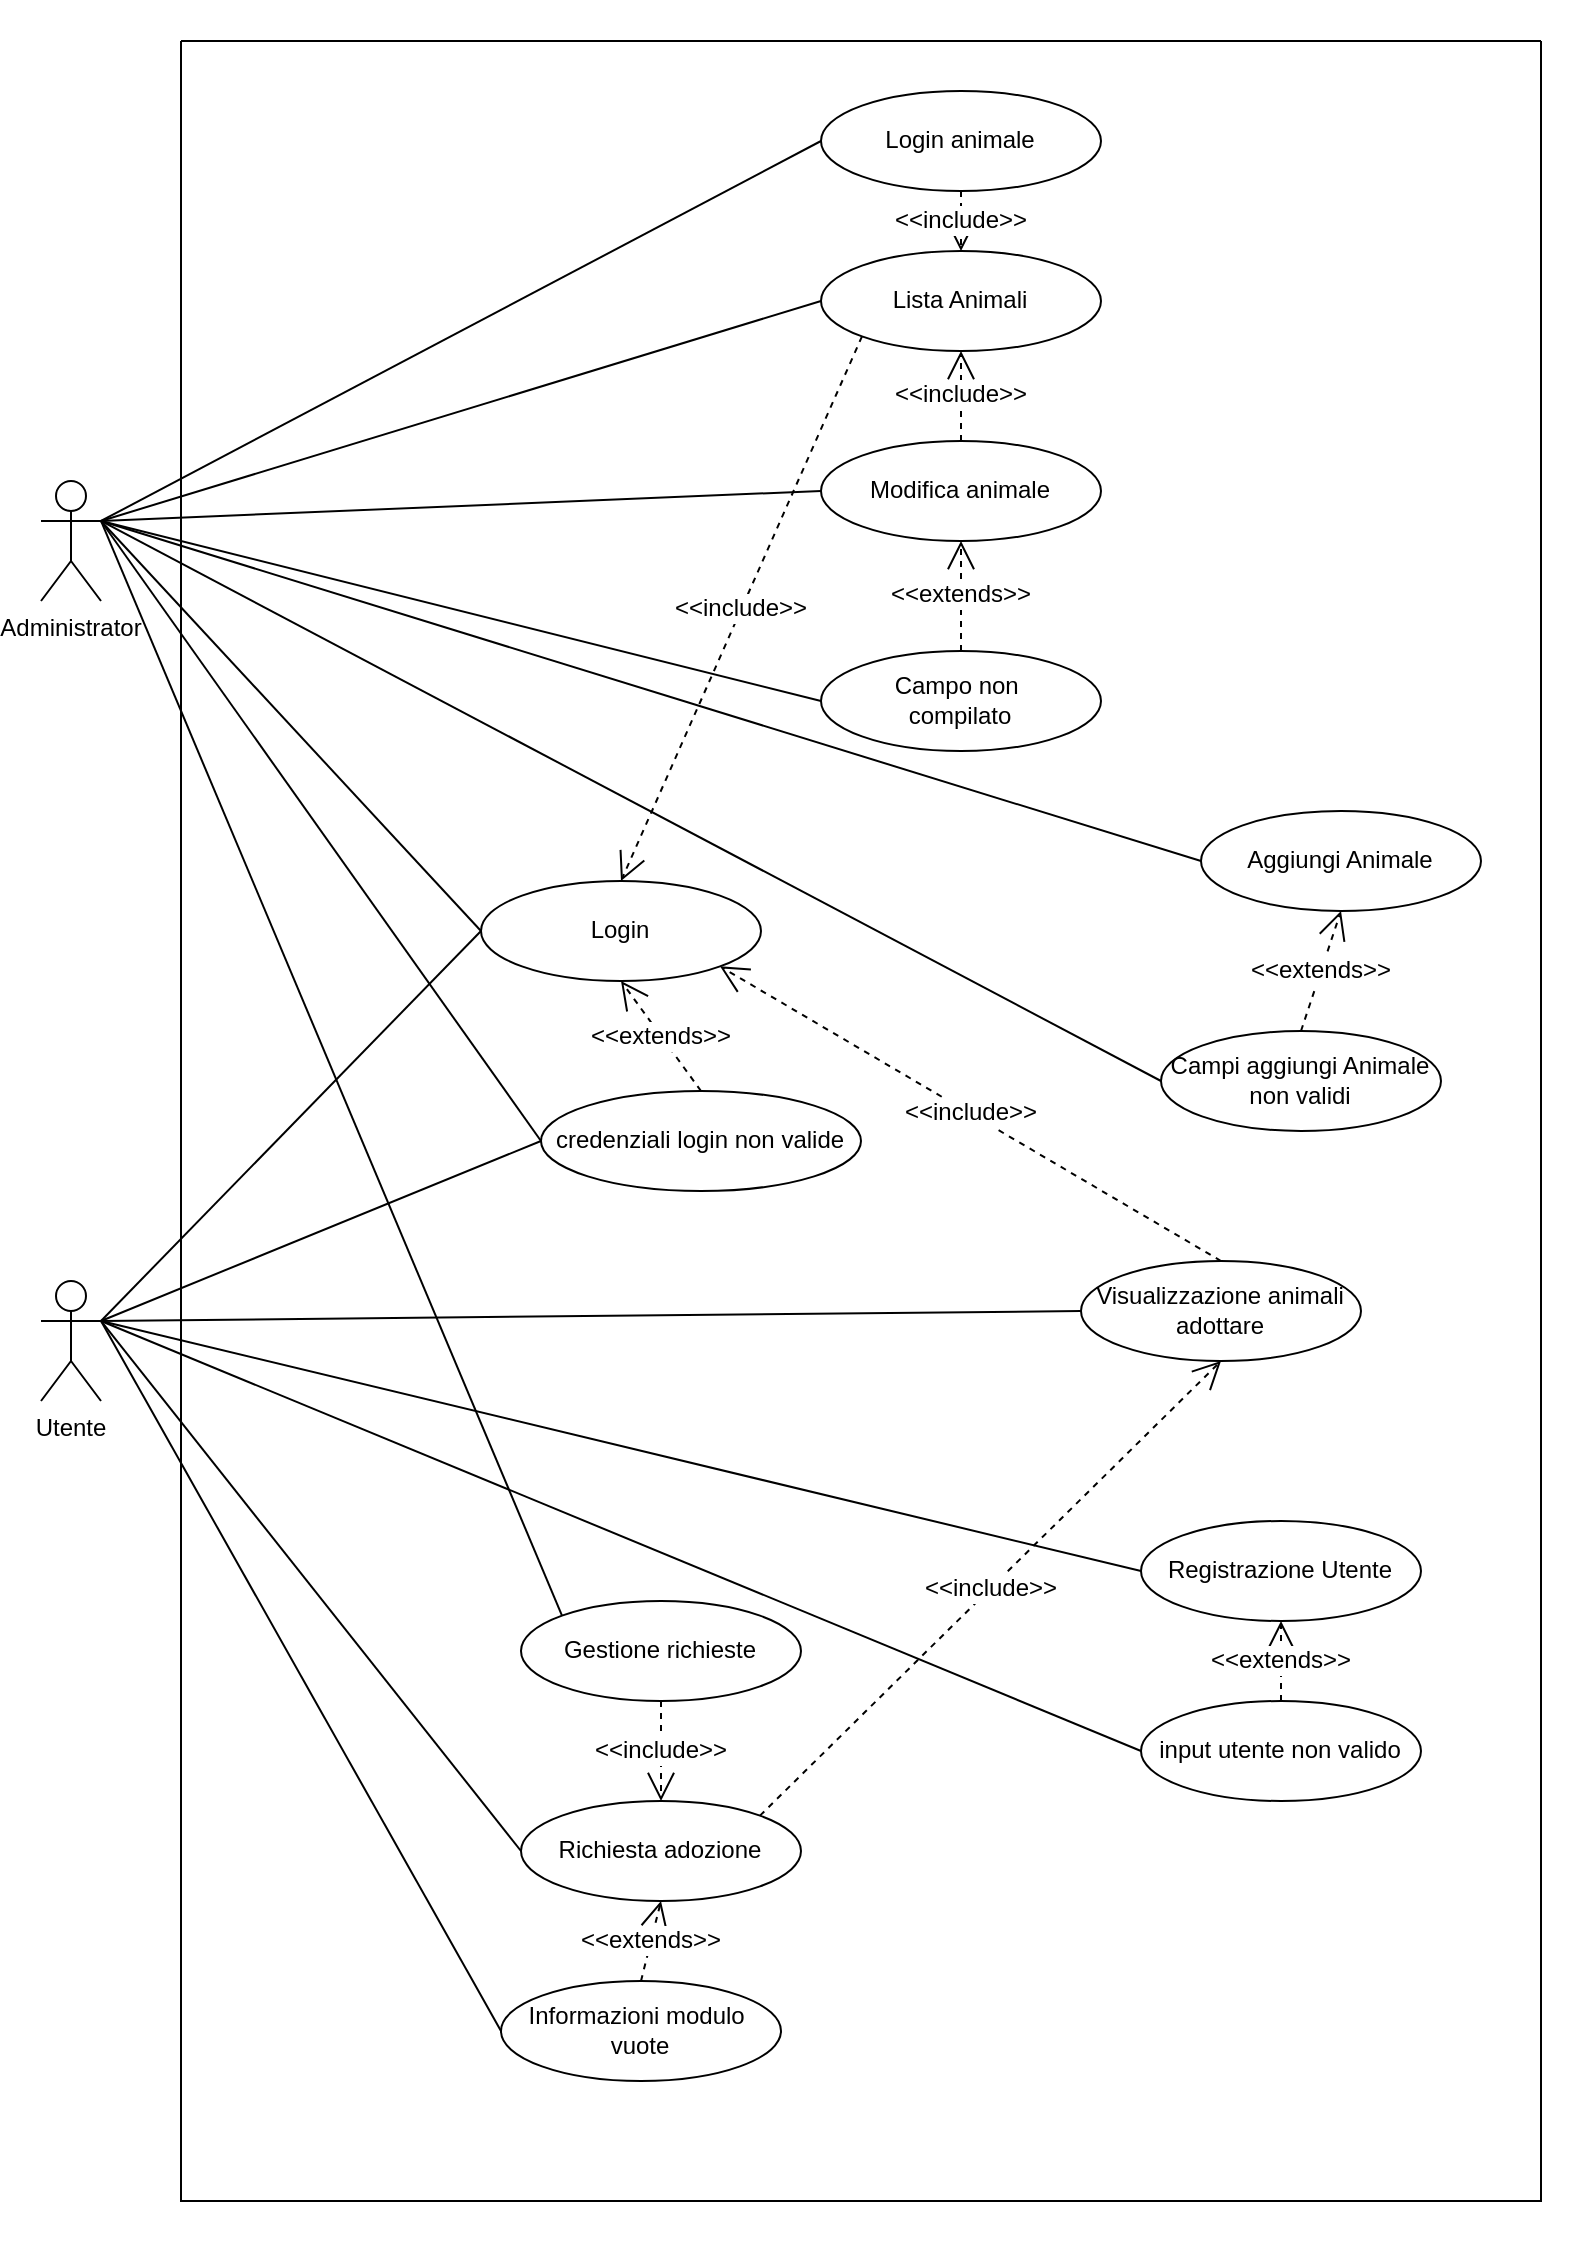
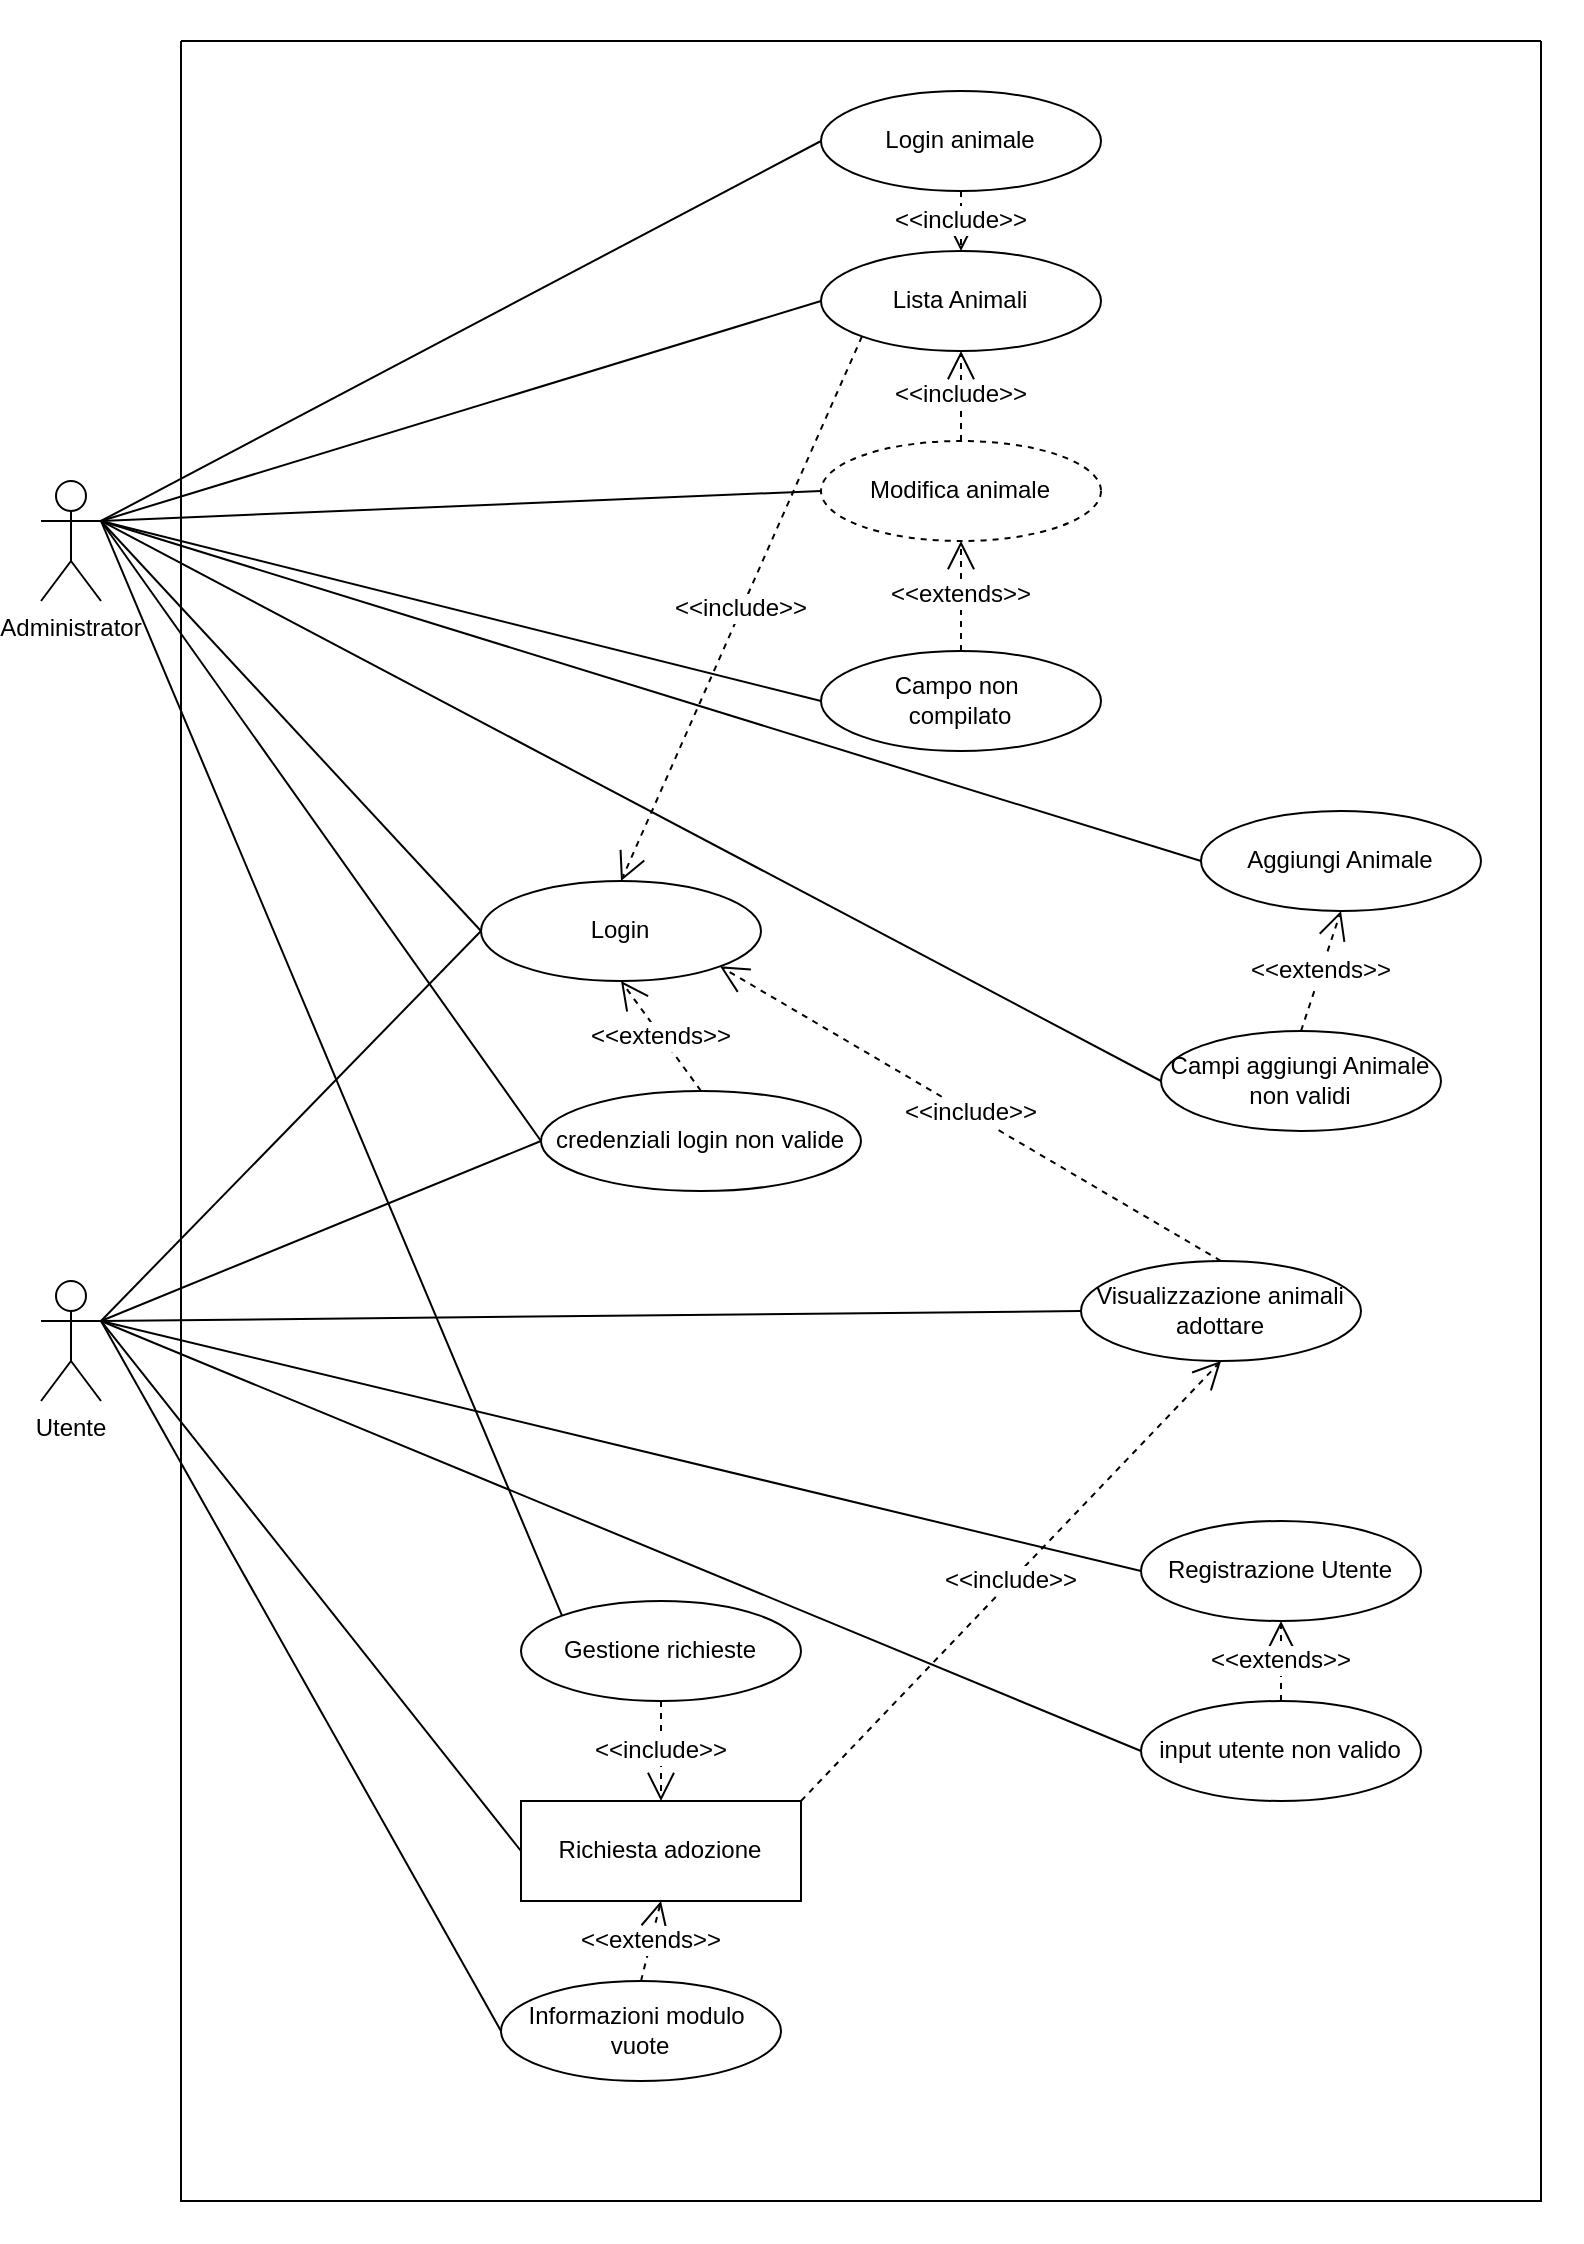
(961, 491) -> (961, 491)
(661, 1851) -> (661, 1851)
